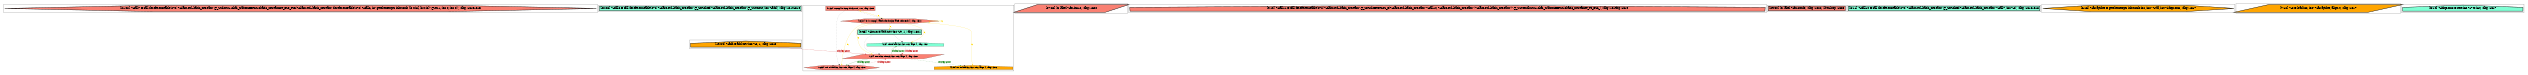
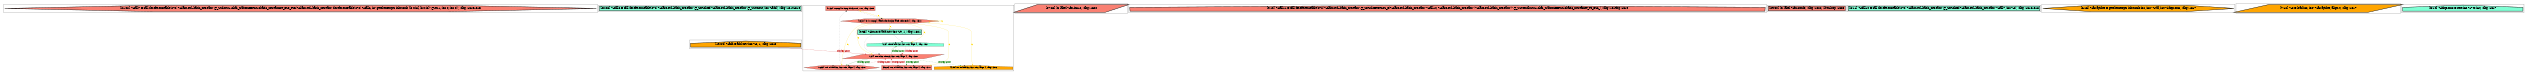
(837, 36) -> (839, 37)
none -> (907, 68)
